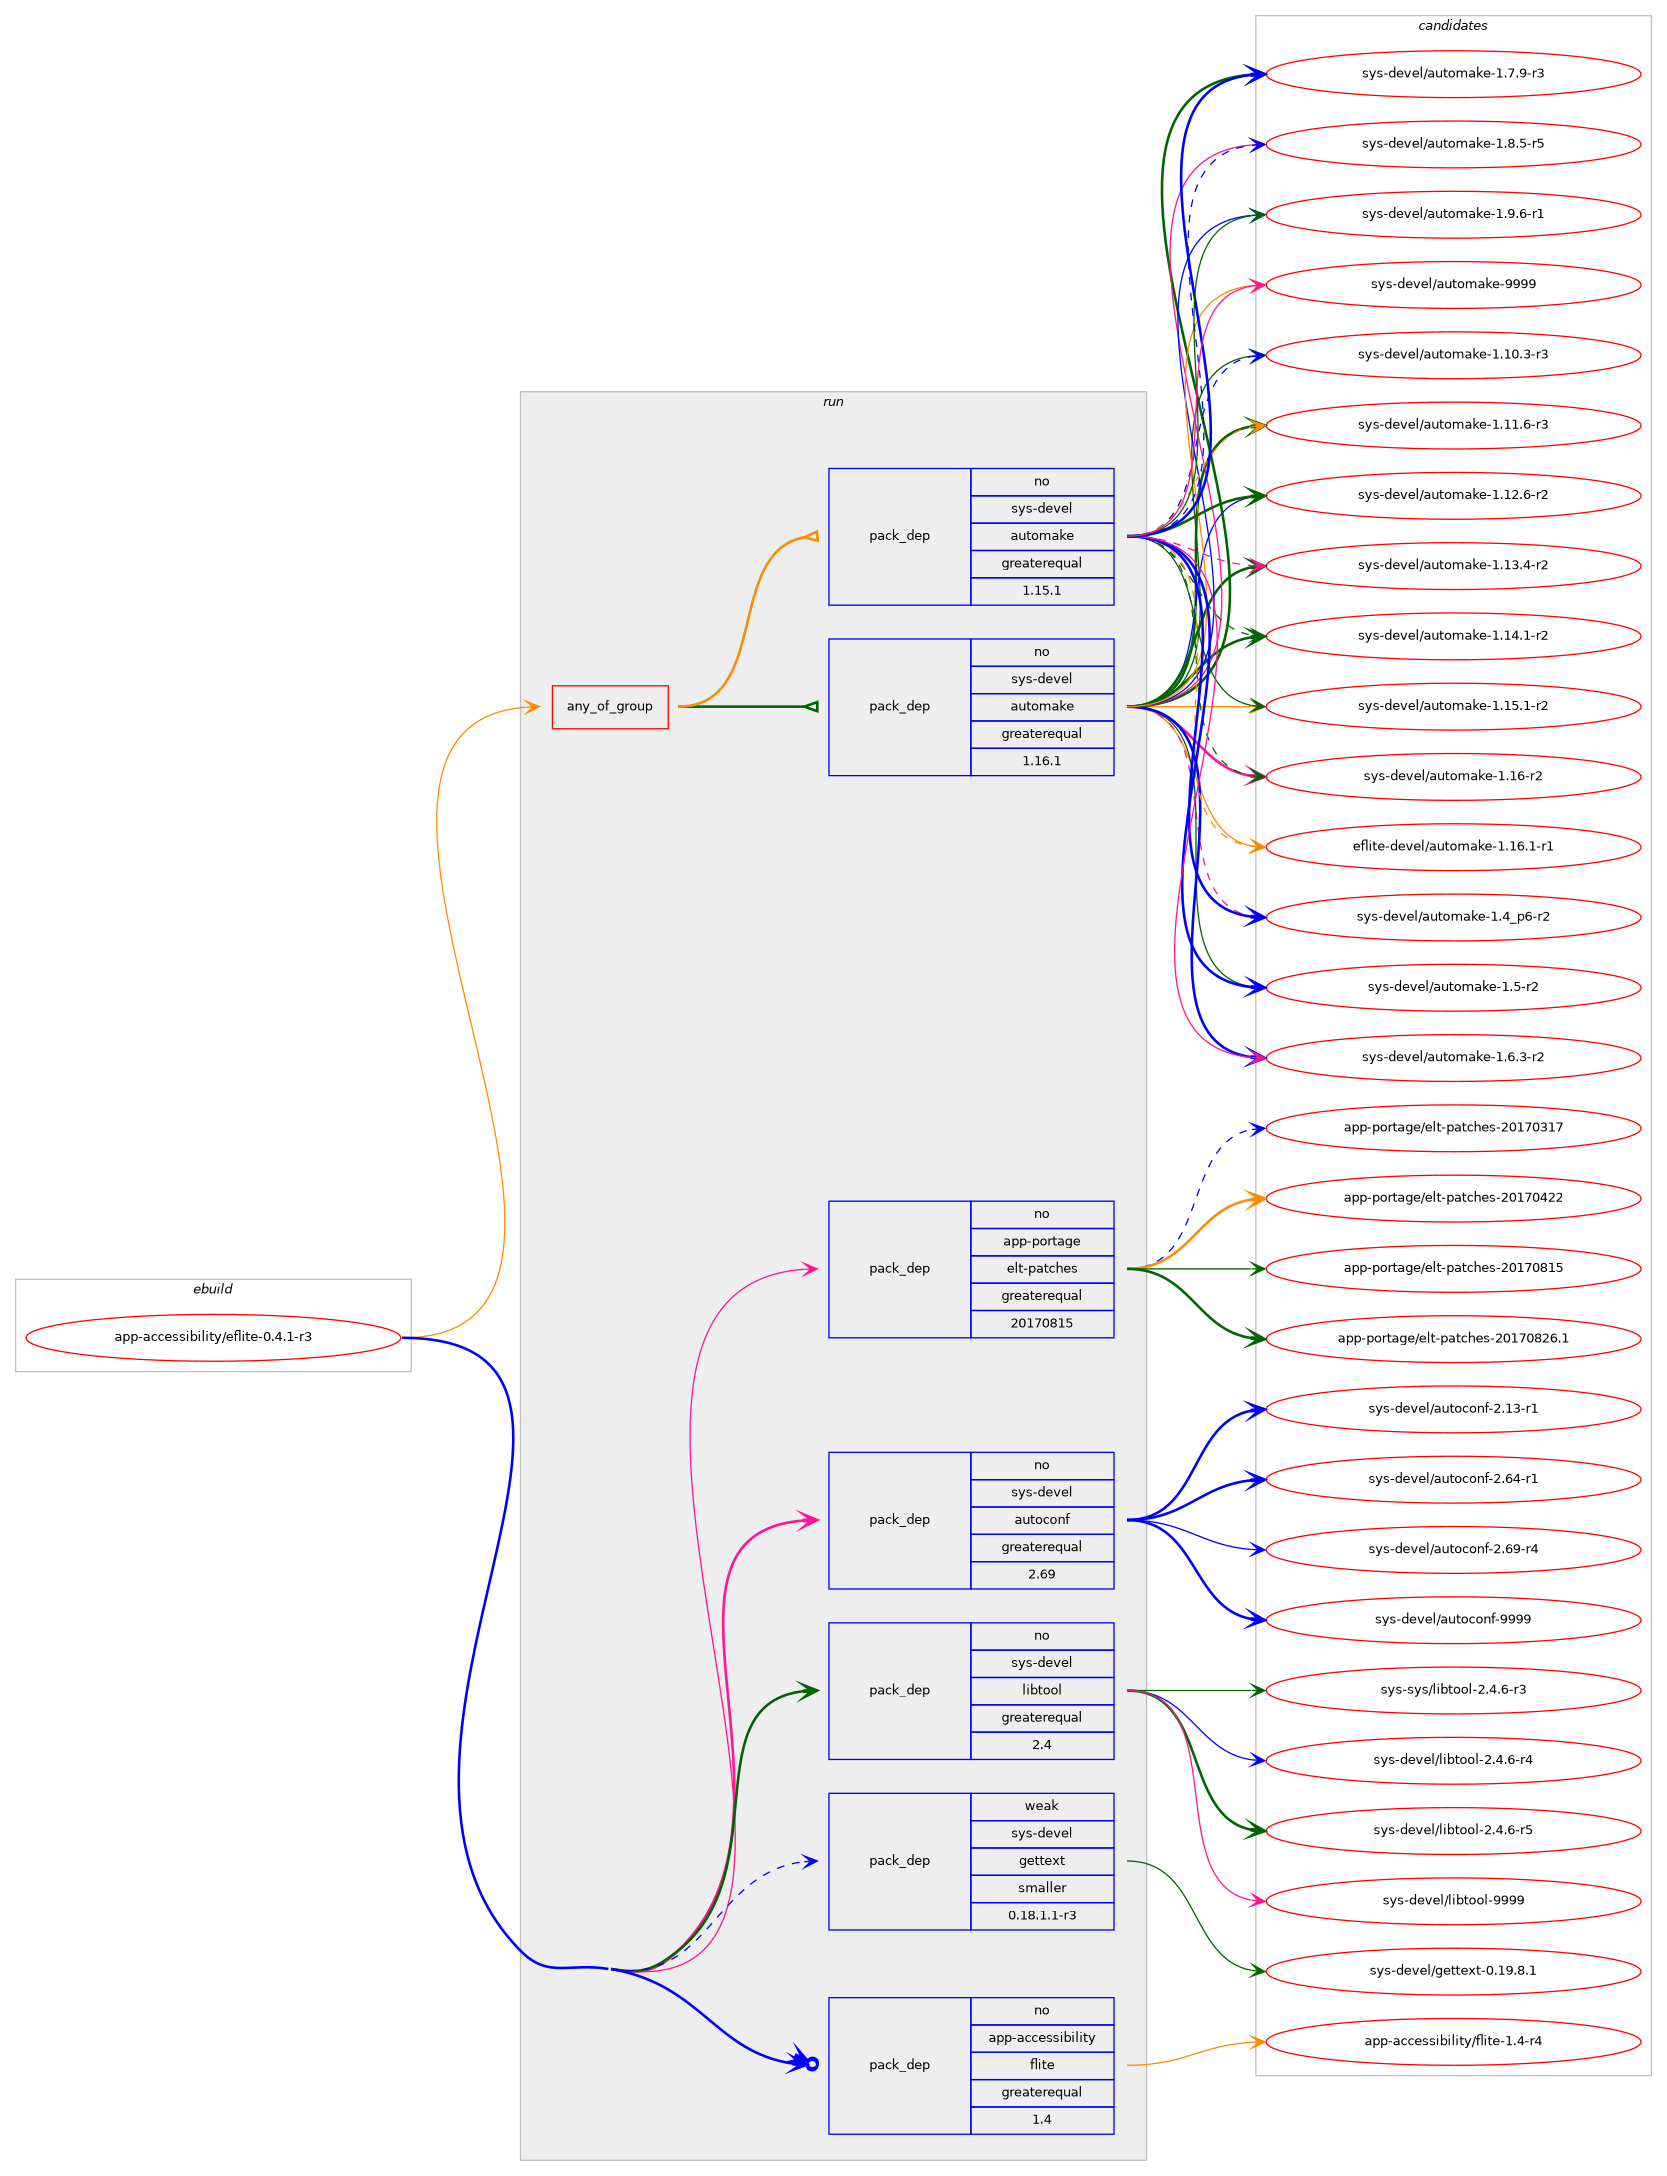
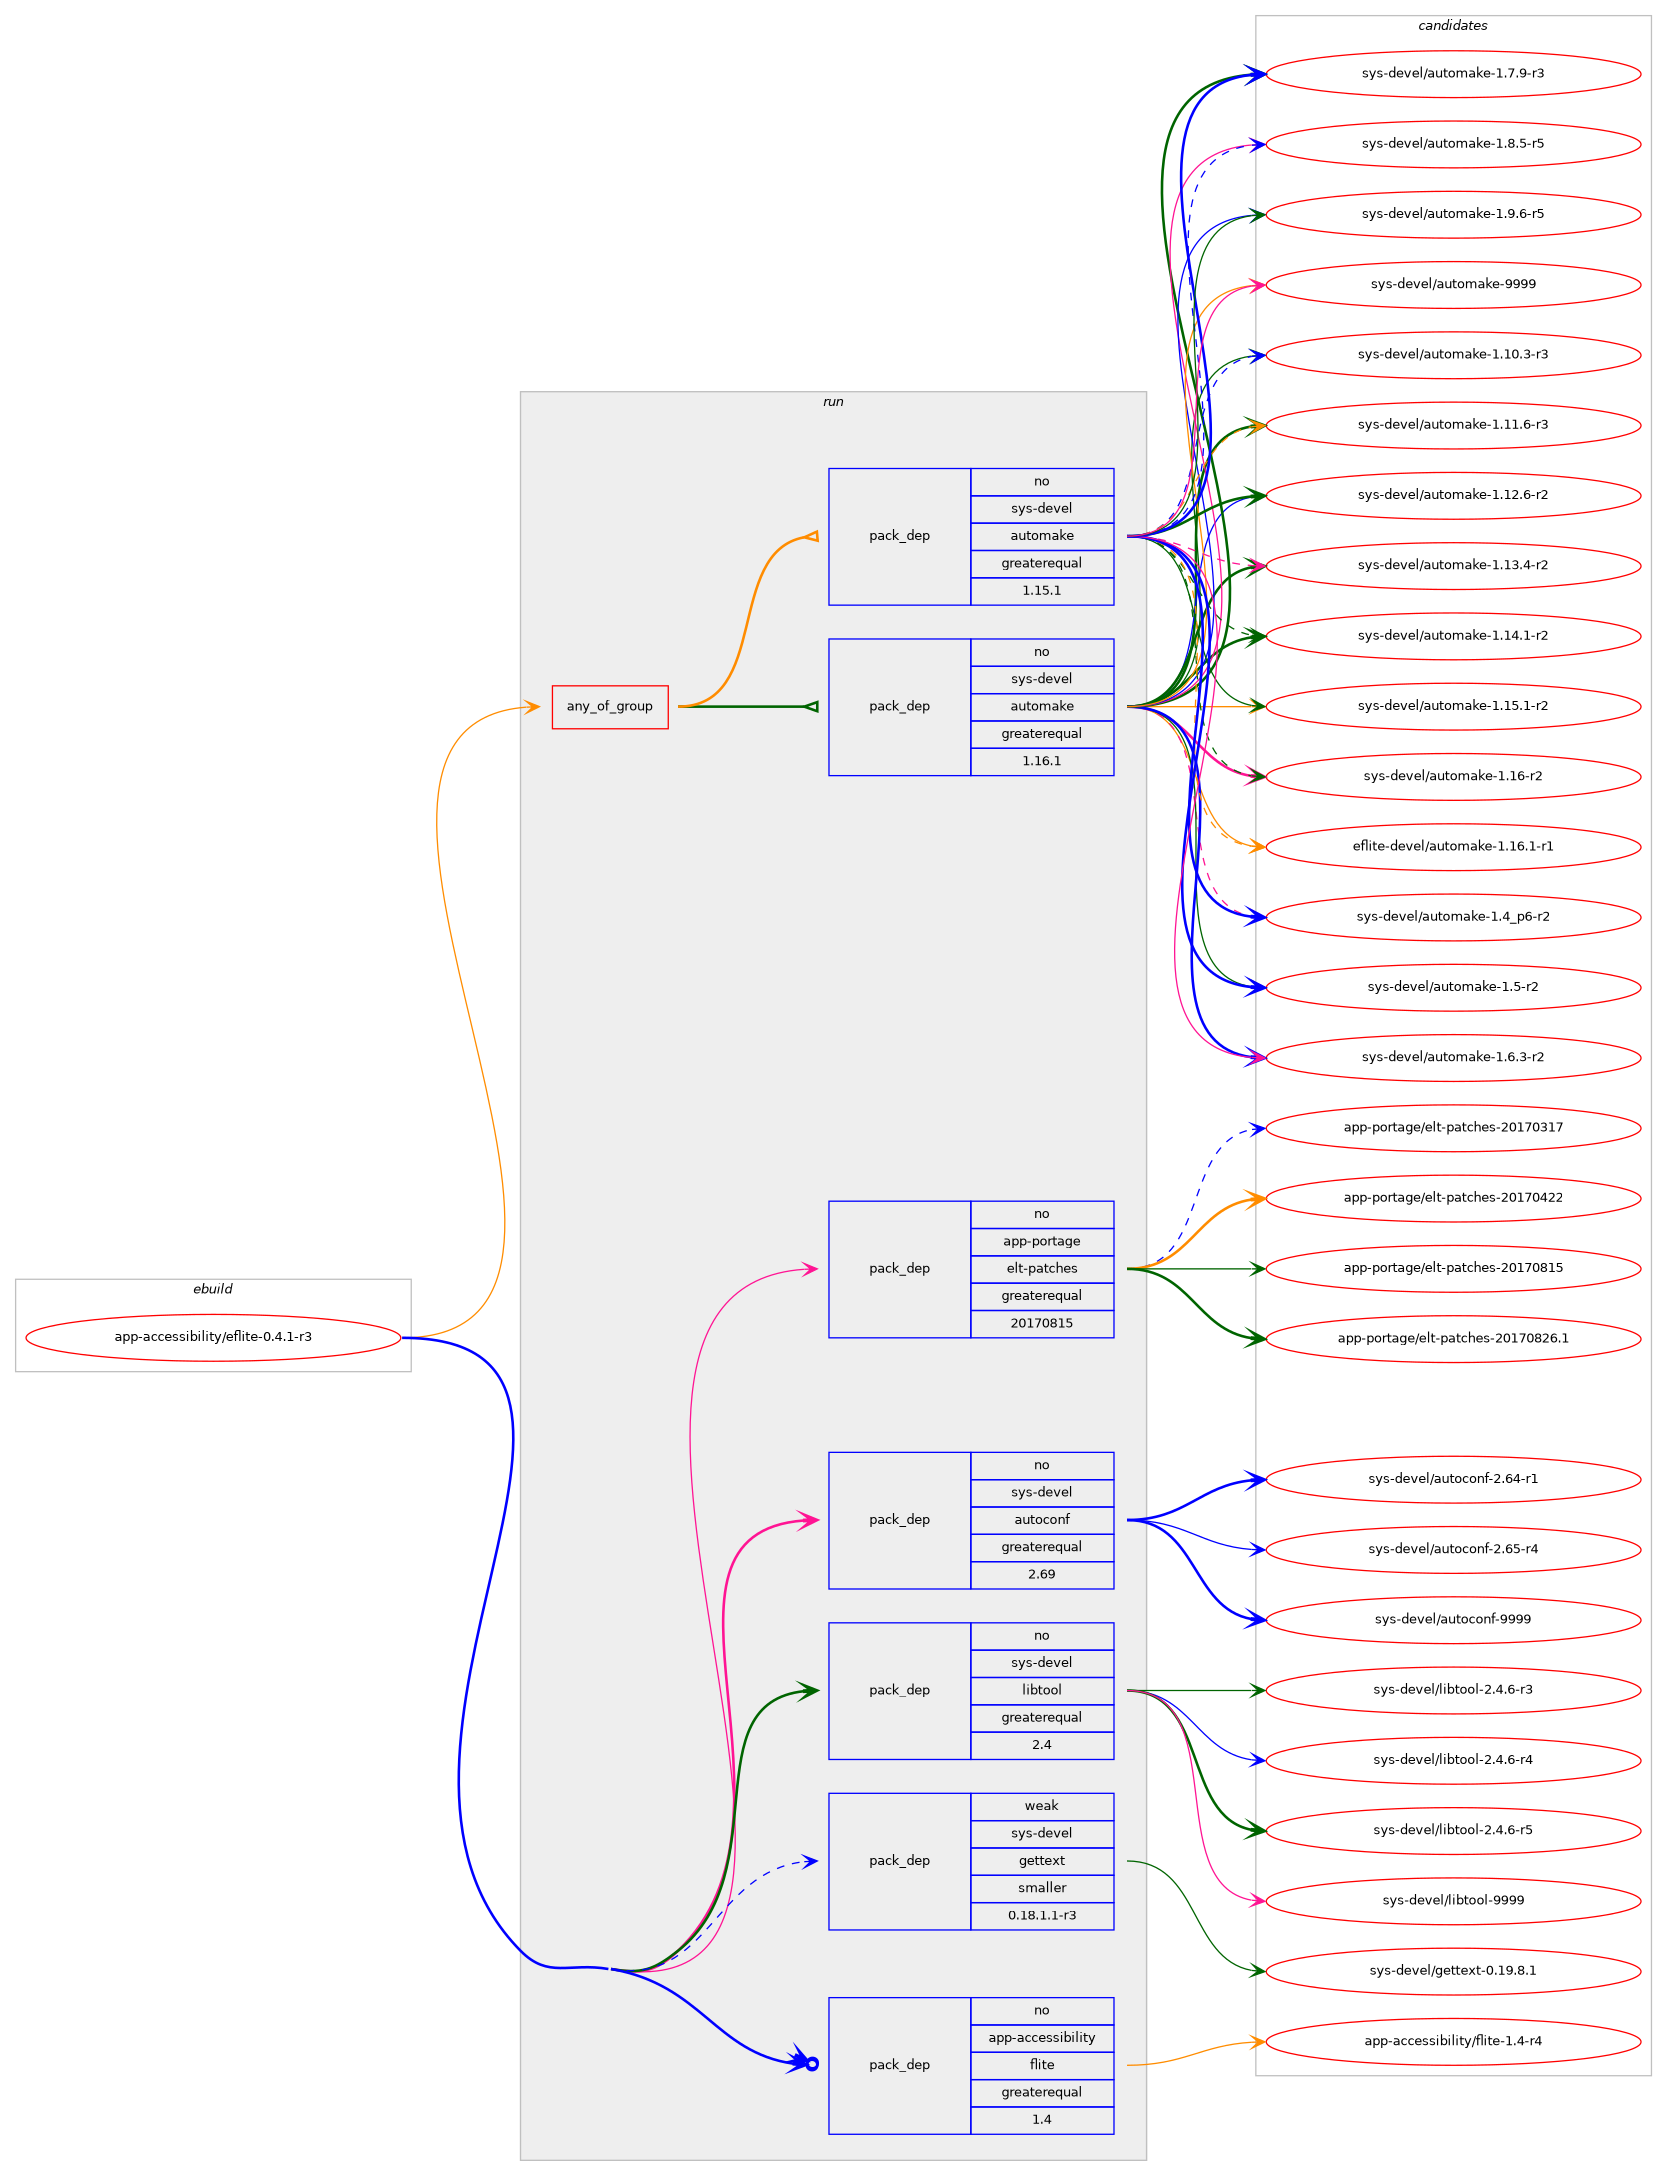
(1454, 215) -> (1454, 215)
(1454, 1409) -> none
(1454, 1550) -> (1454, 1550)
(1454, 1691) -> (1454, 1691)
